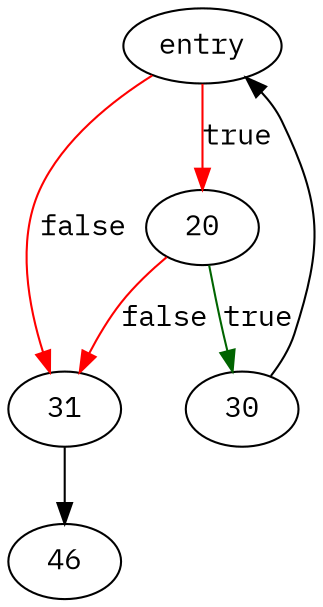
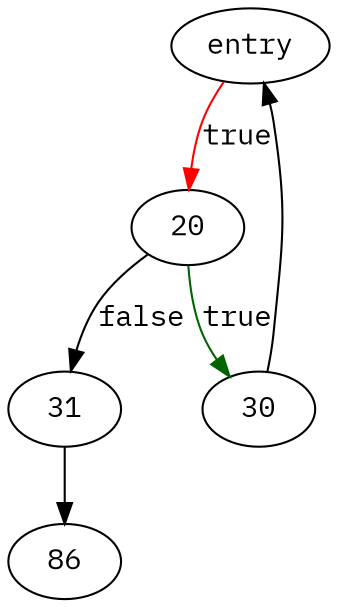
(39, 191) -> none
(123, 301) -> (103, 296)
(65, 562) -> (65, 562)
